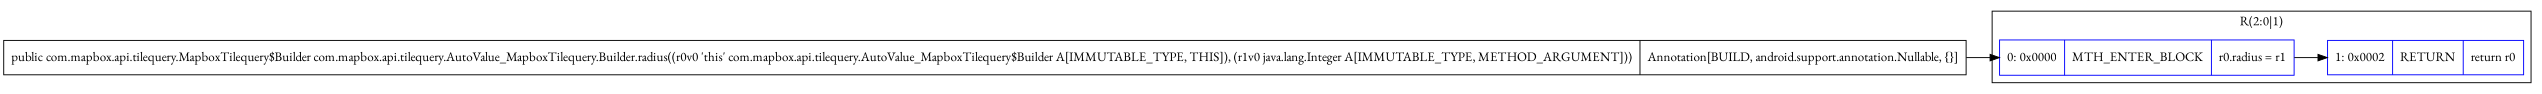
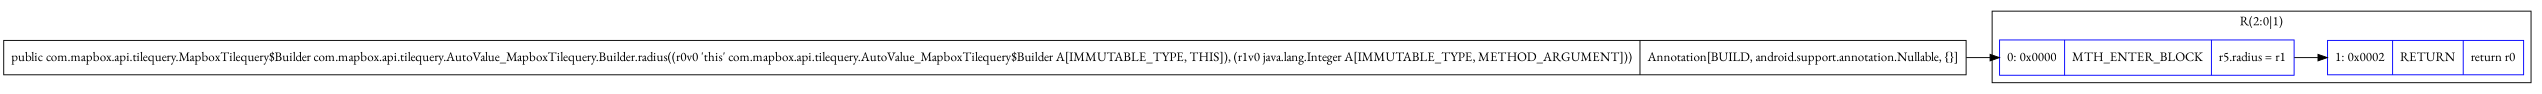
(2253, 57) -> (2253, 57)
